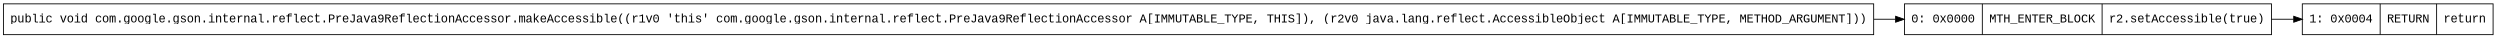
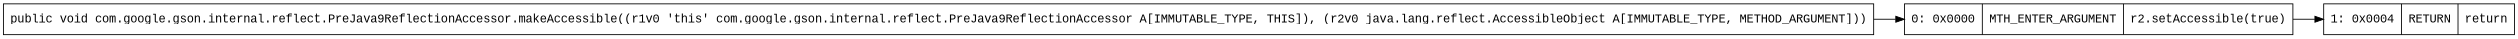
(2042, 19) -> (2053, 19)
